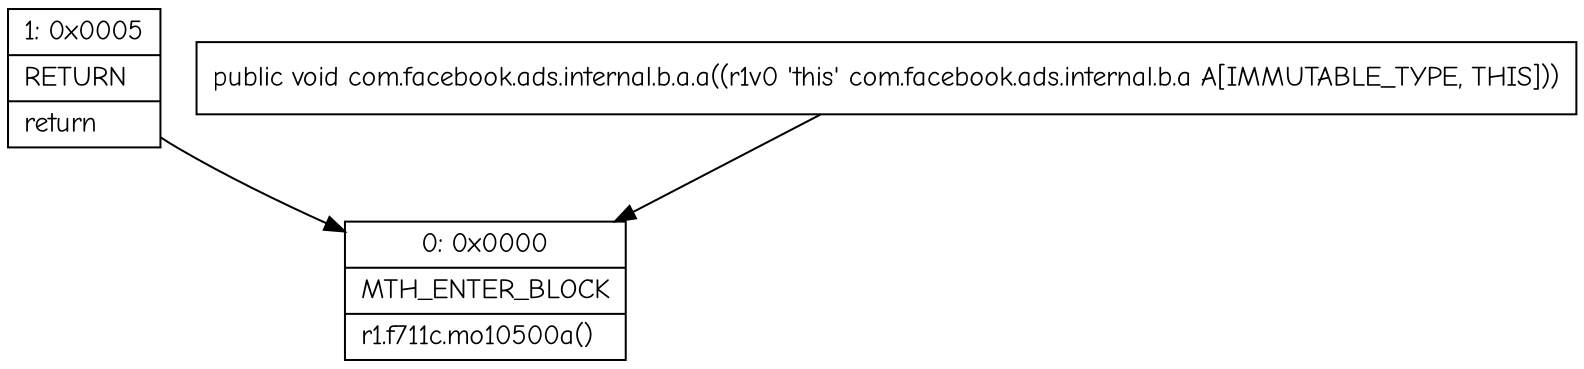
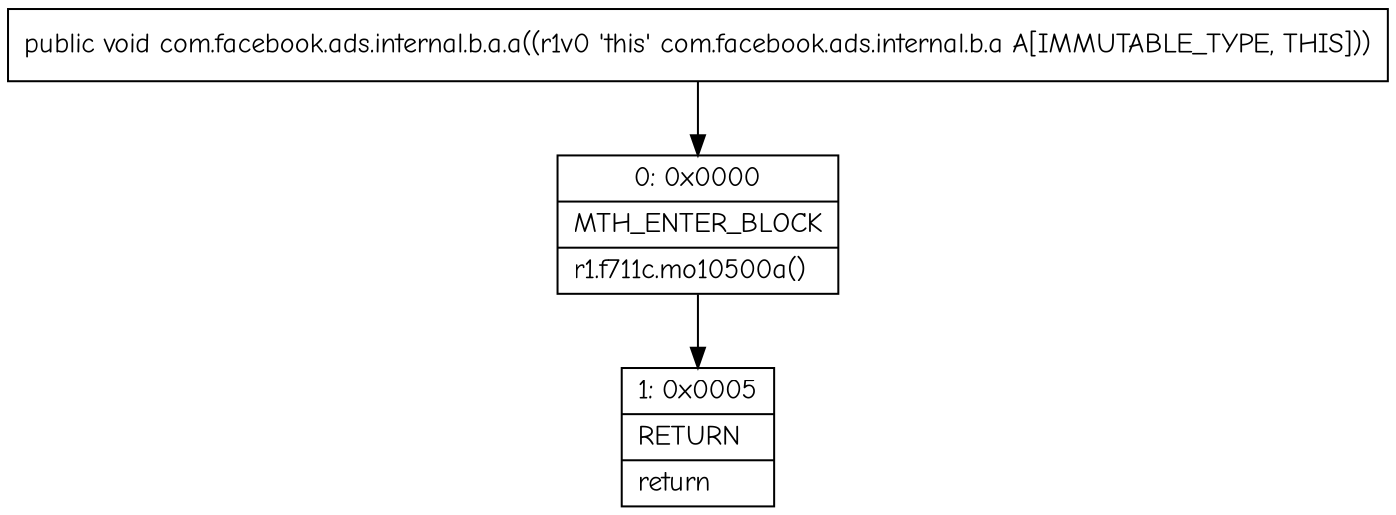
(242, 183) -> (698, 321)
